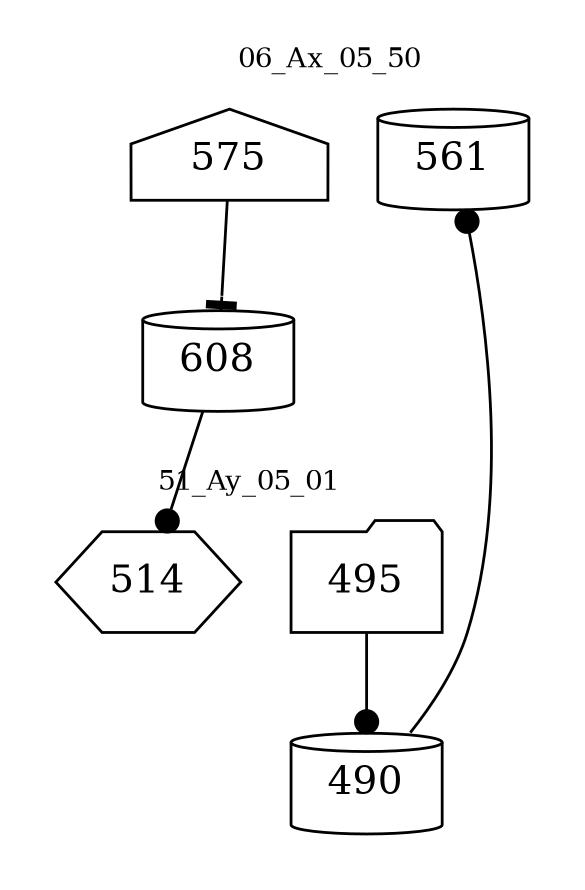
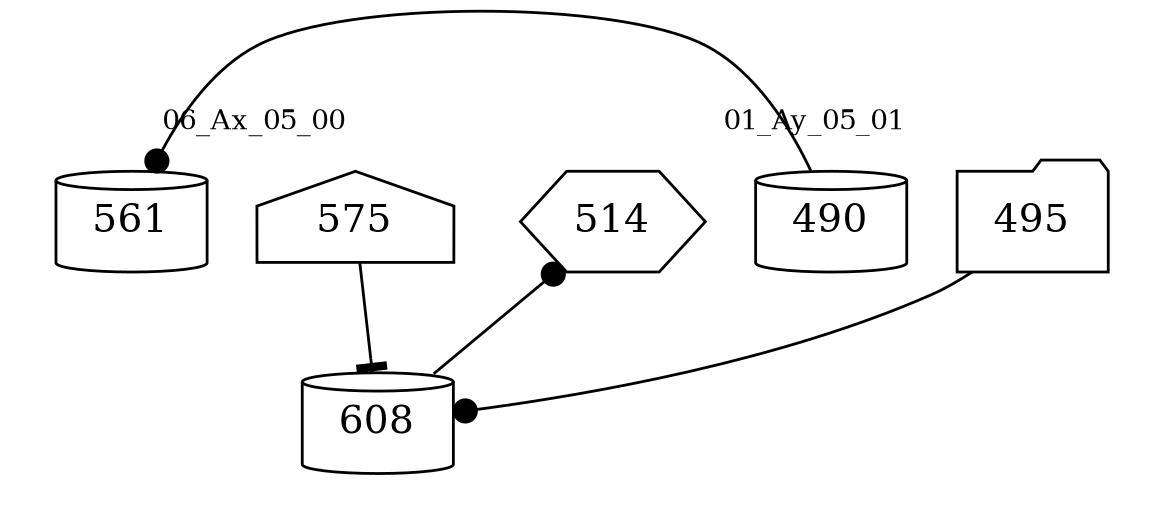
(330, 60) -> (255, 122)
(249, 483) -> (814, 122)
(367, 672) -> (730, 361)
